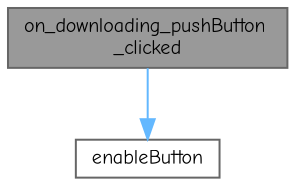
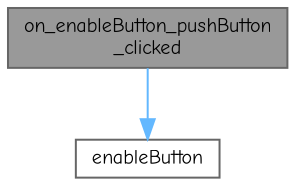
(148, 38) -> (148, 38)
